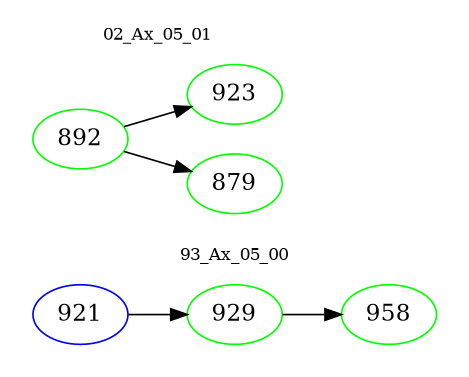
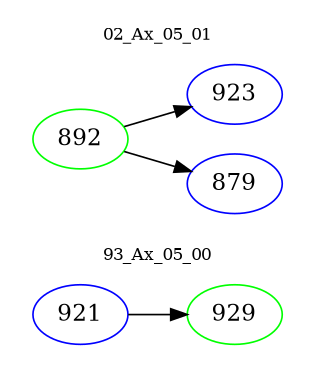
(235, 94) -> (235, 94)
(235, 184) -> (235, 184)
(389, 315) -> none
